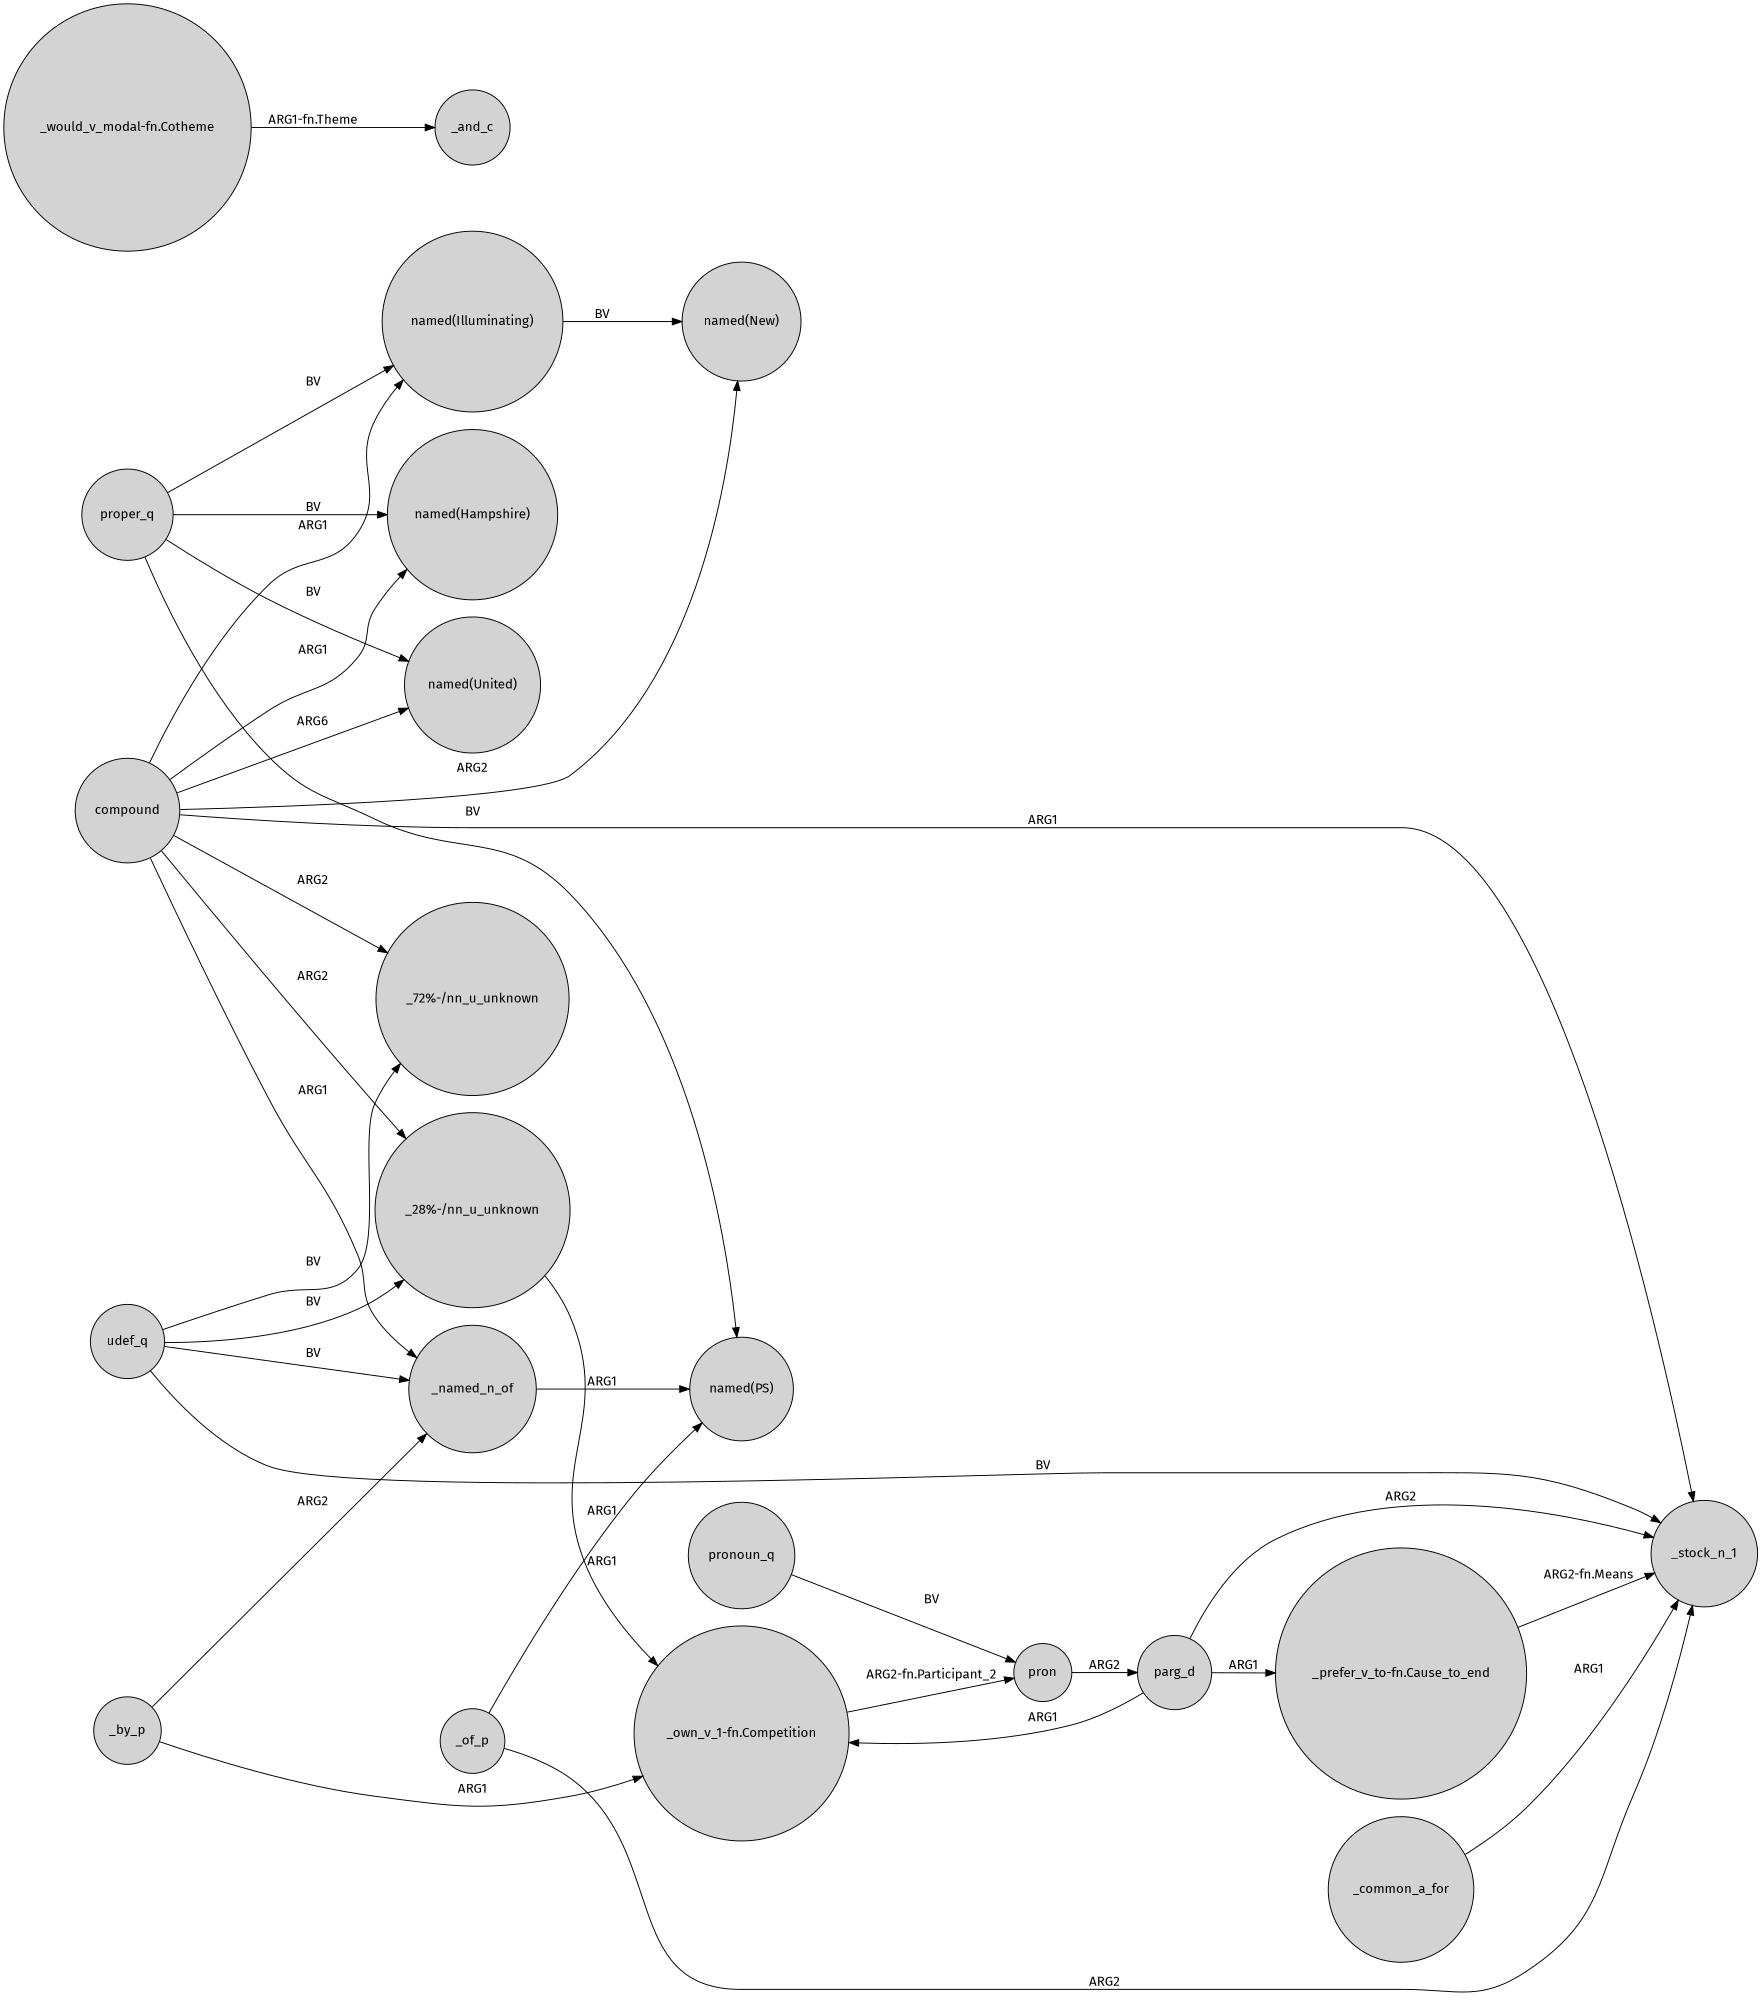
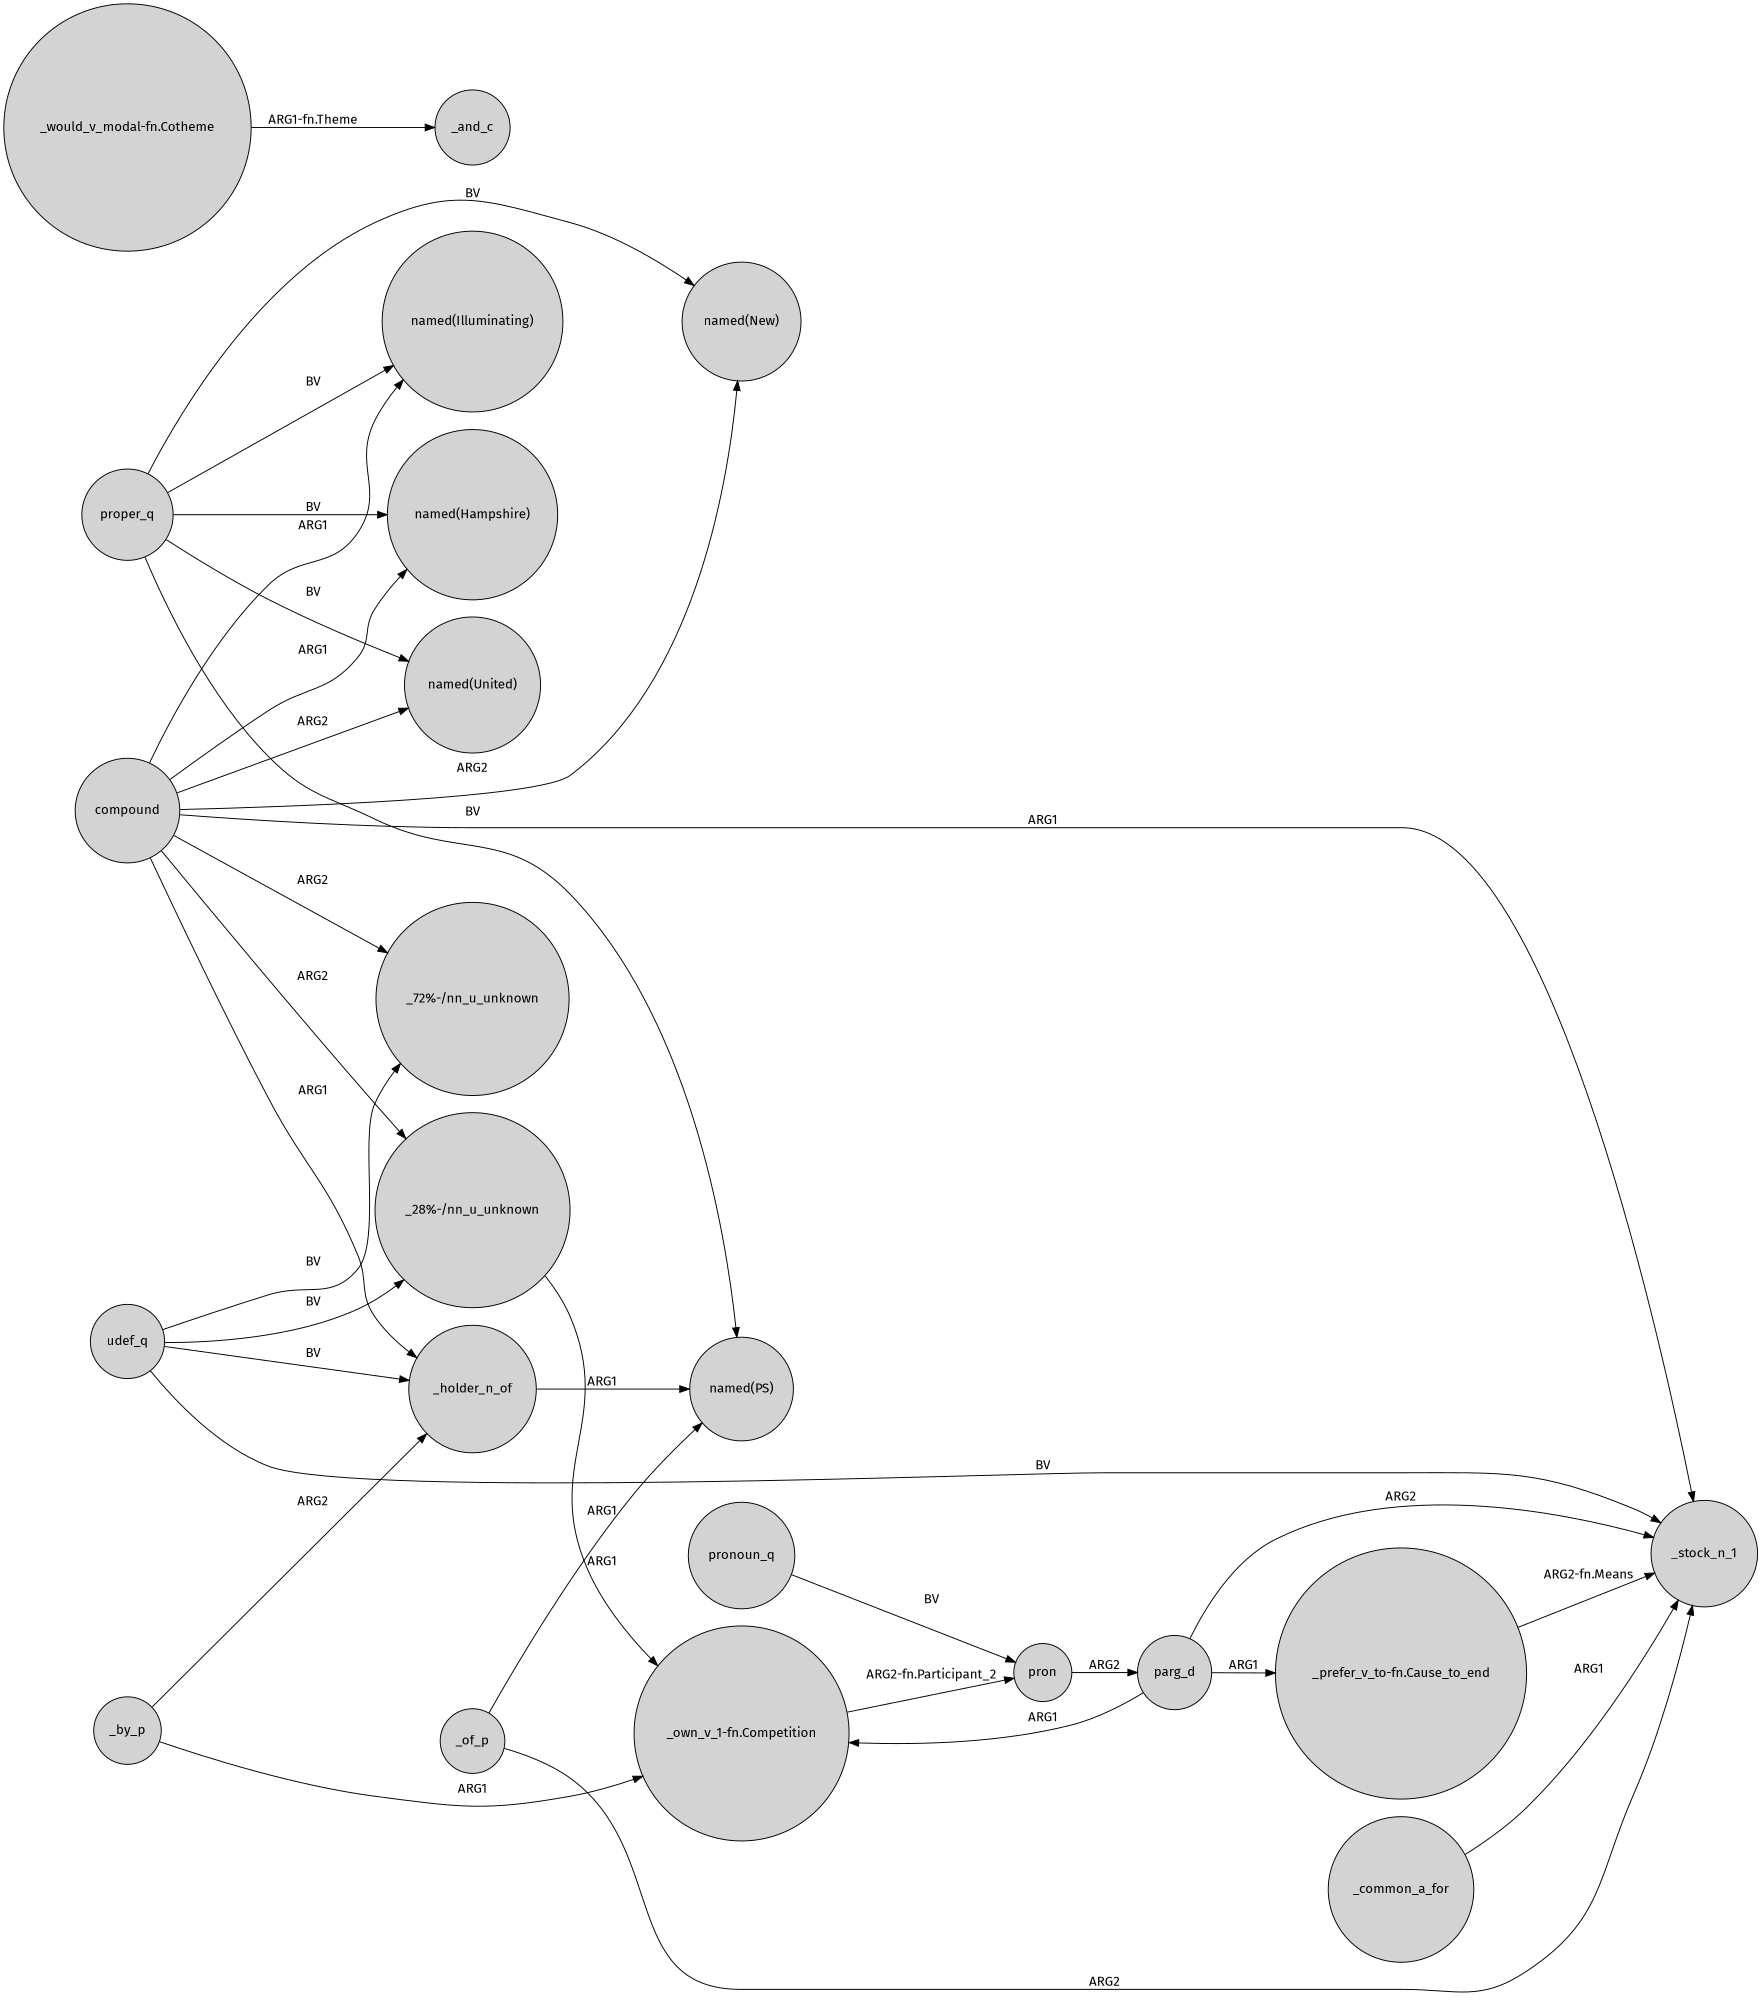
(618, 322) -> (369, 226)
(313, 722) -> (313, 722)
(473, 1389) -> (473, 1389)
